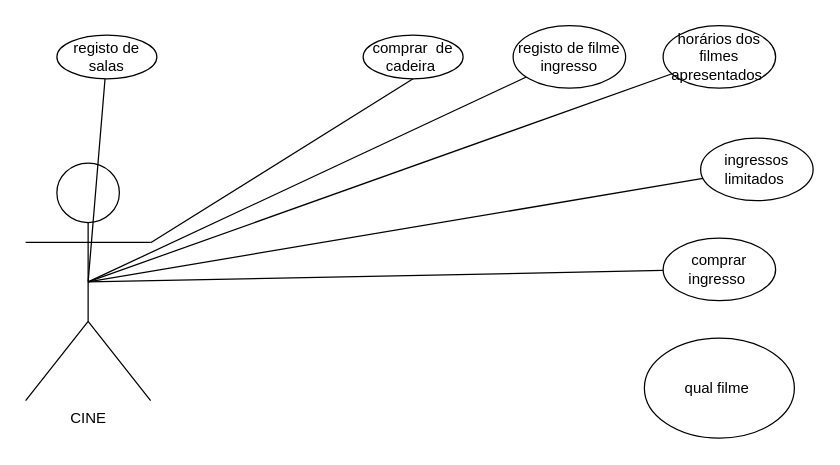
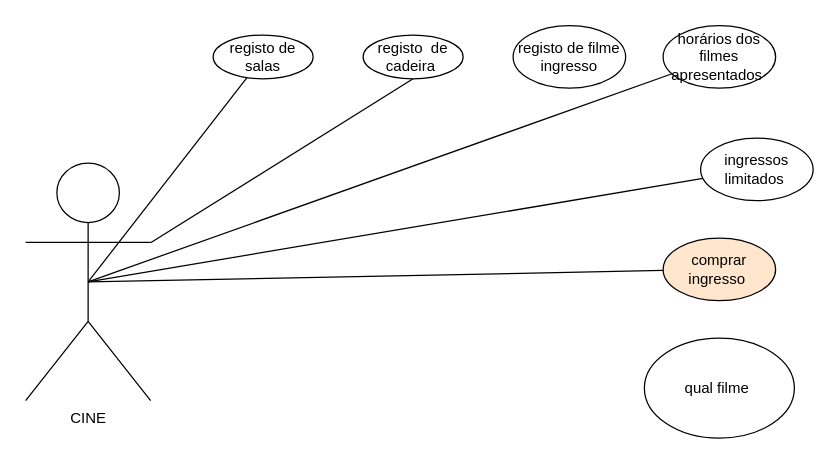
(107, 57) -> (263, 57)
(413, 57) -> (413, 57)
(334, 167) -> none
(719, 269) -> (719, 269)
